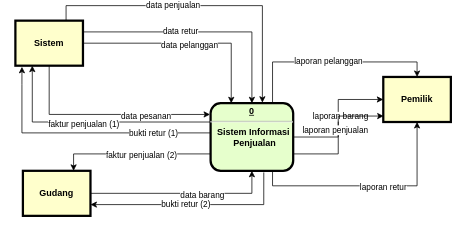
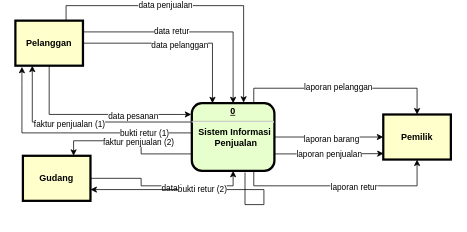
(49, 43) -> (49, 43)
(417, 99) -> (417, 137)
(252, 137) -> (233, 137)
(57, 193) -> (57, 178)
